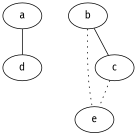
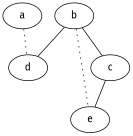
(22, 42) -> (25, 42)
none -> (51, 42)
(105, 94) -> (100, 94)
